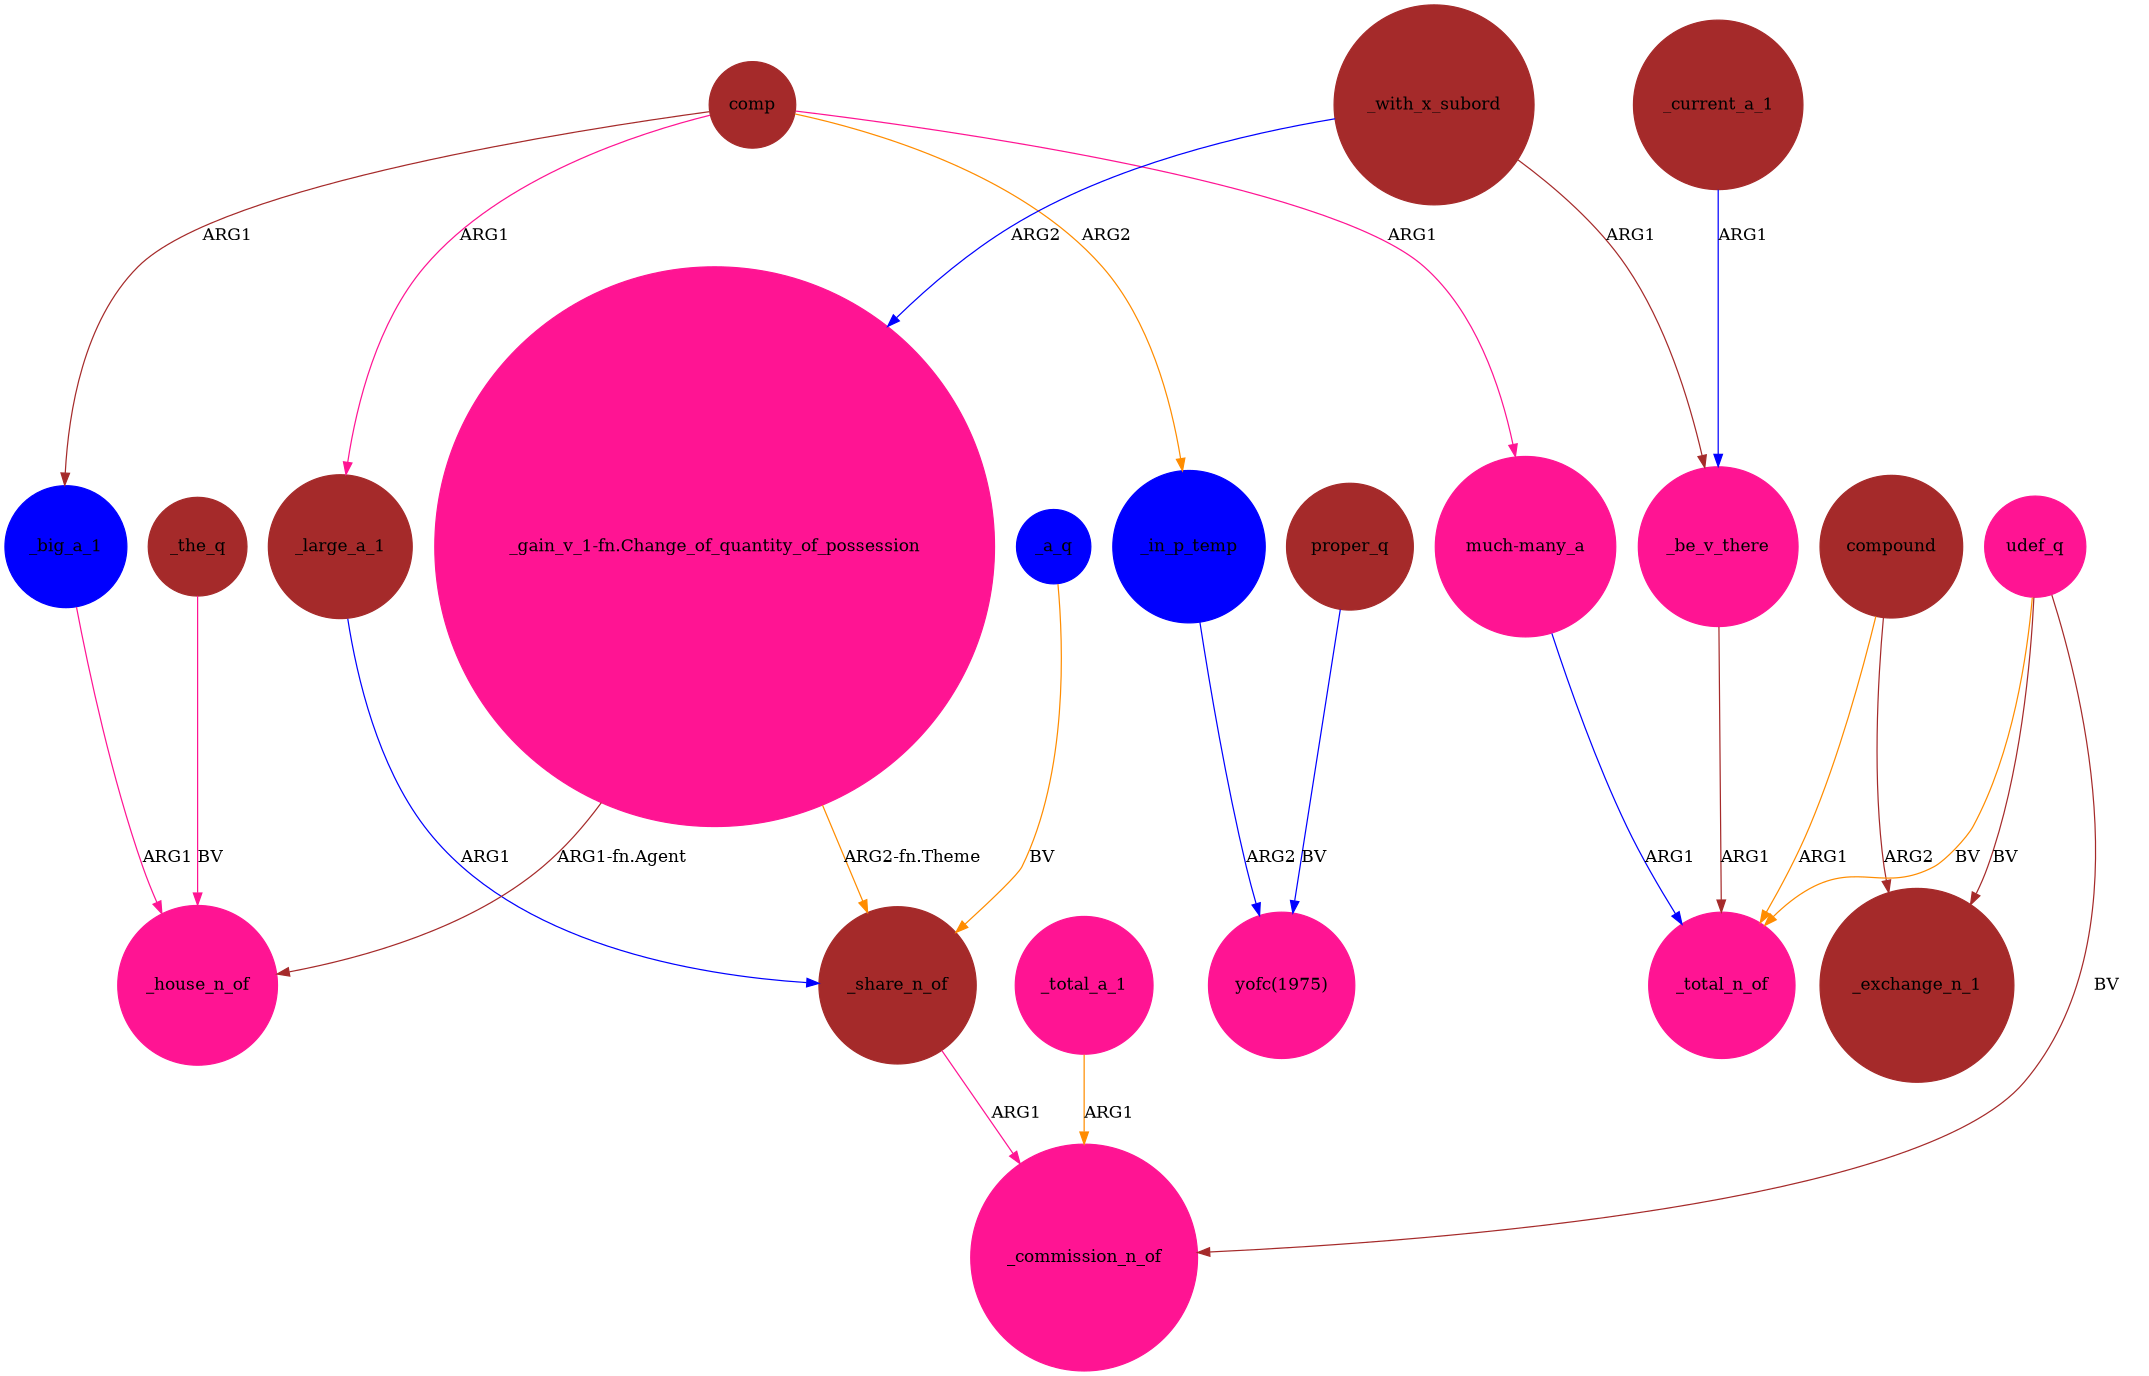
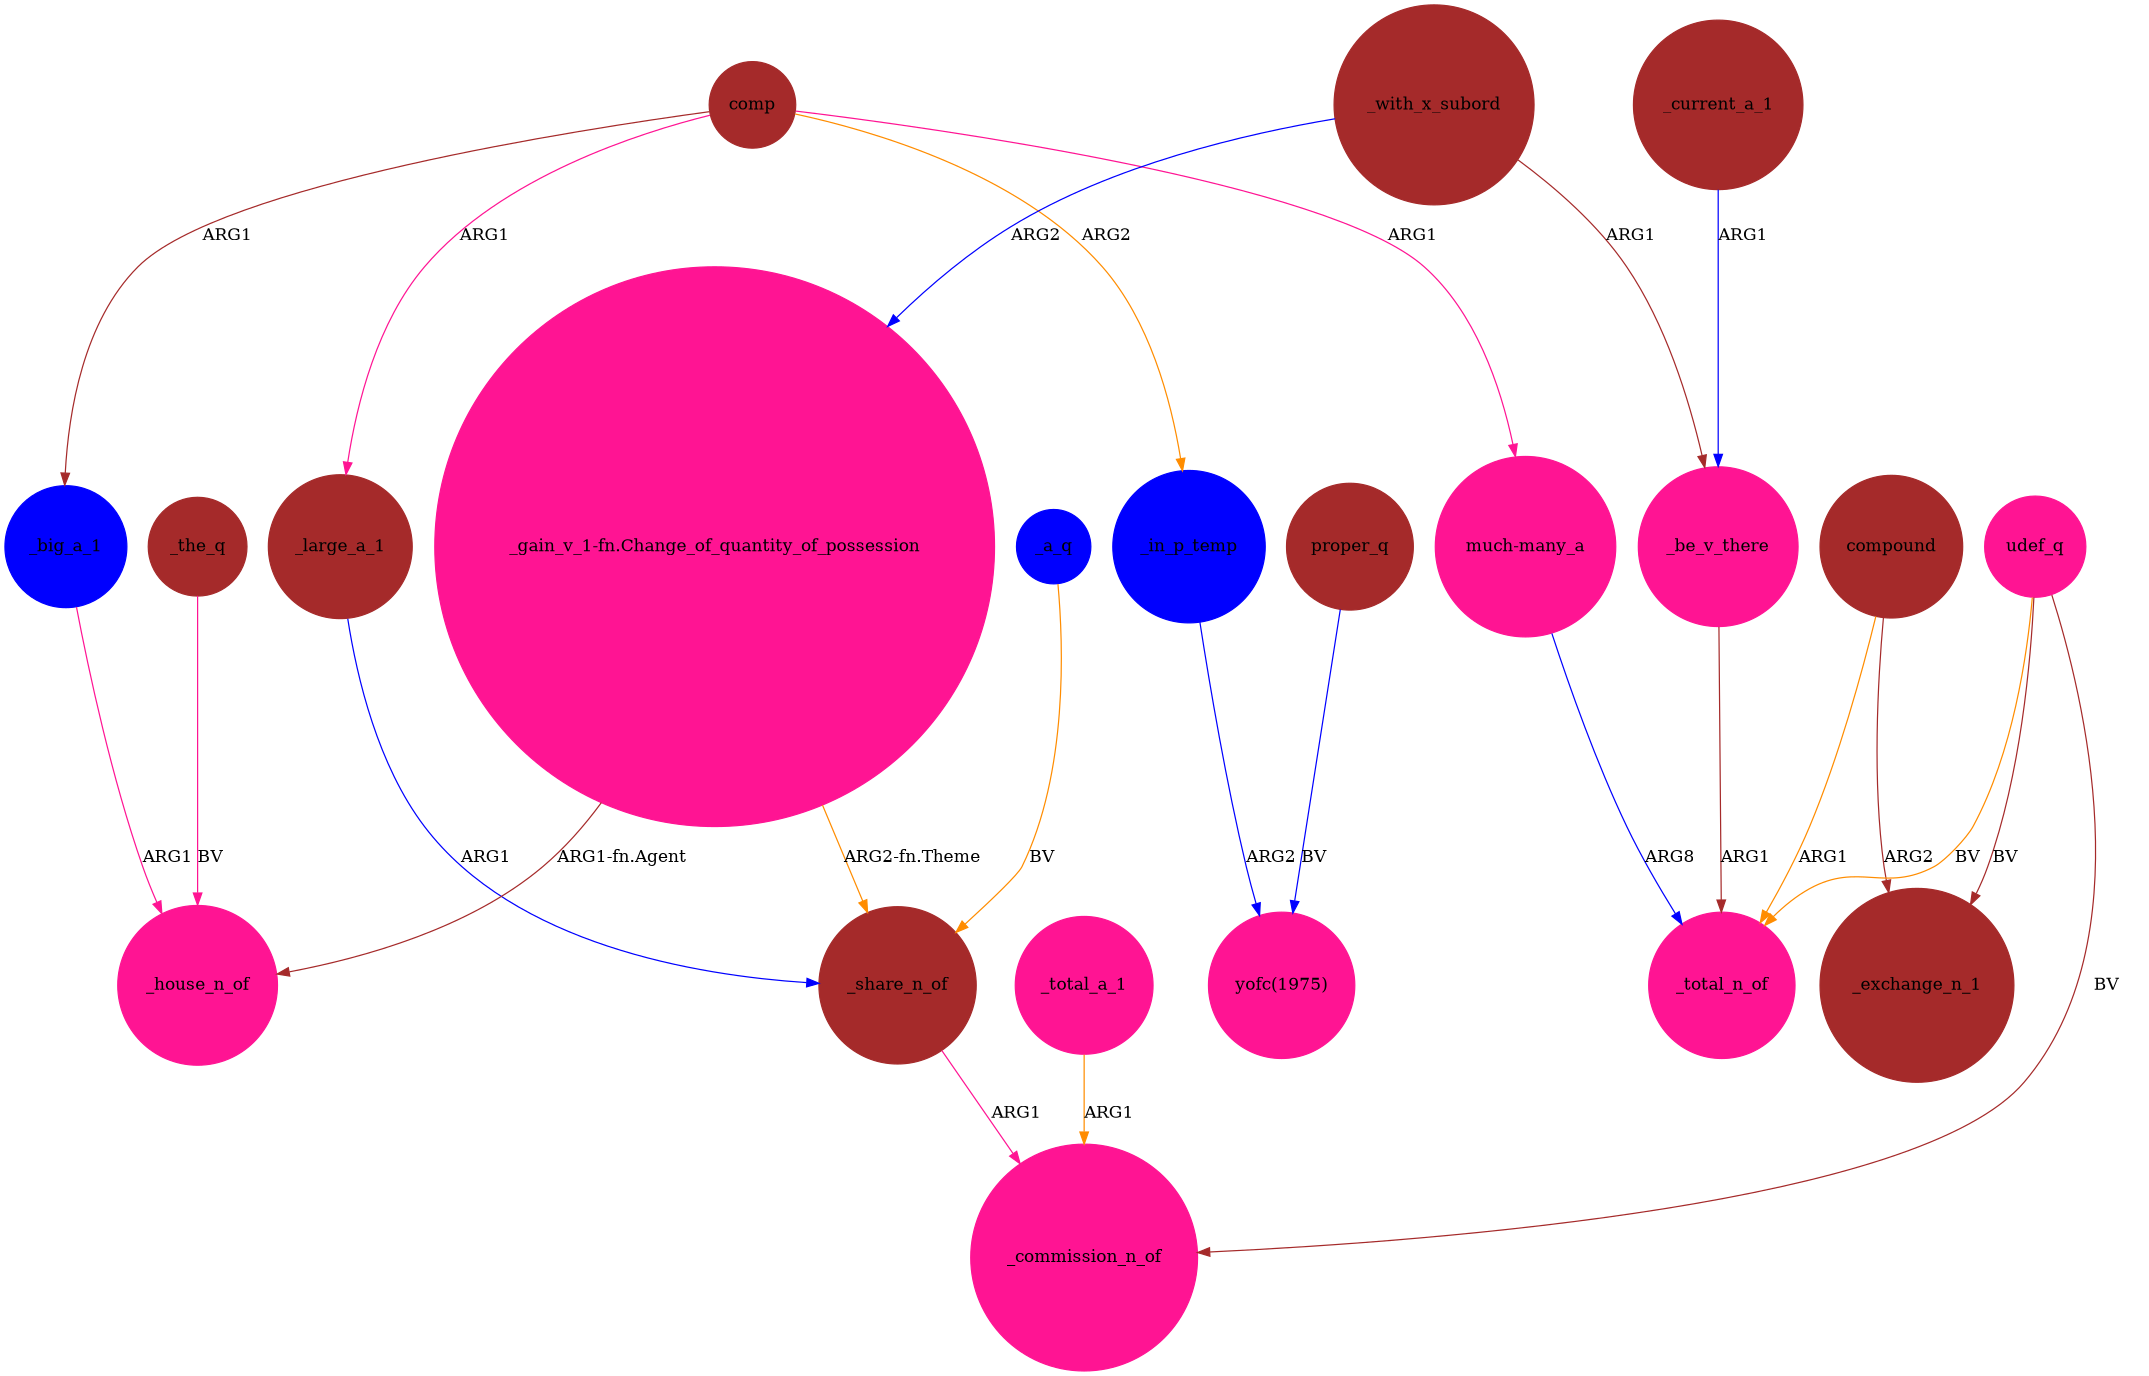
(1670, 858) -> (1670, 858)
